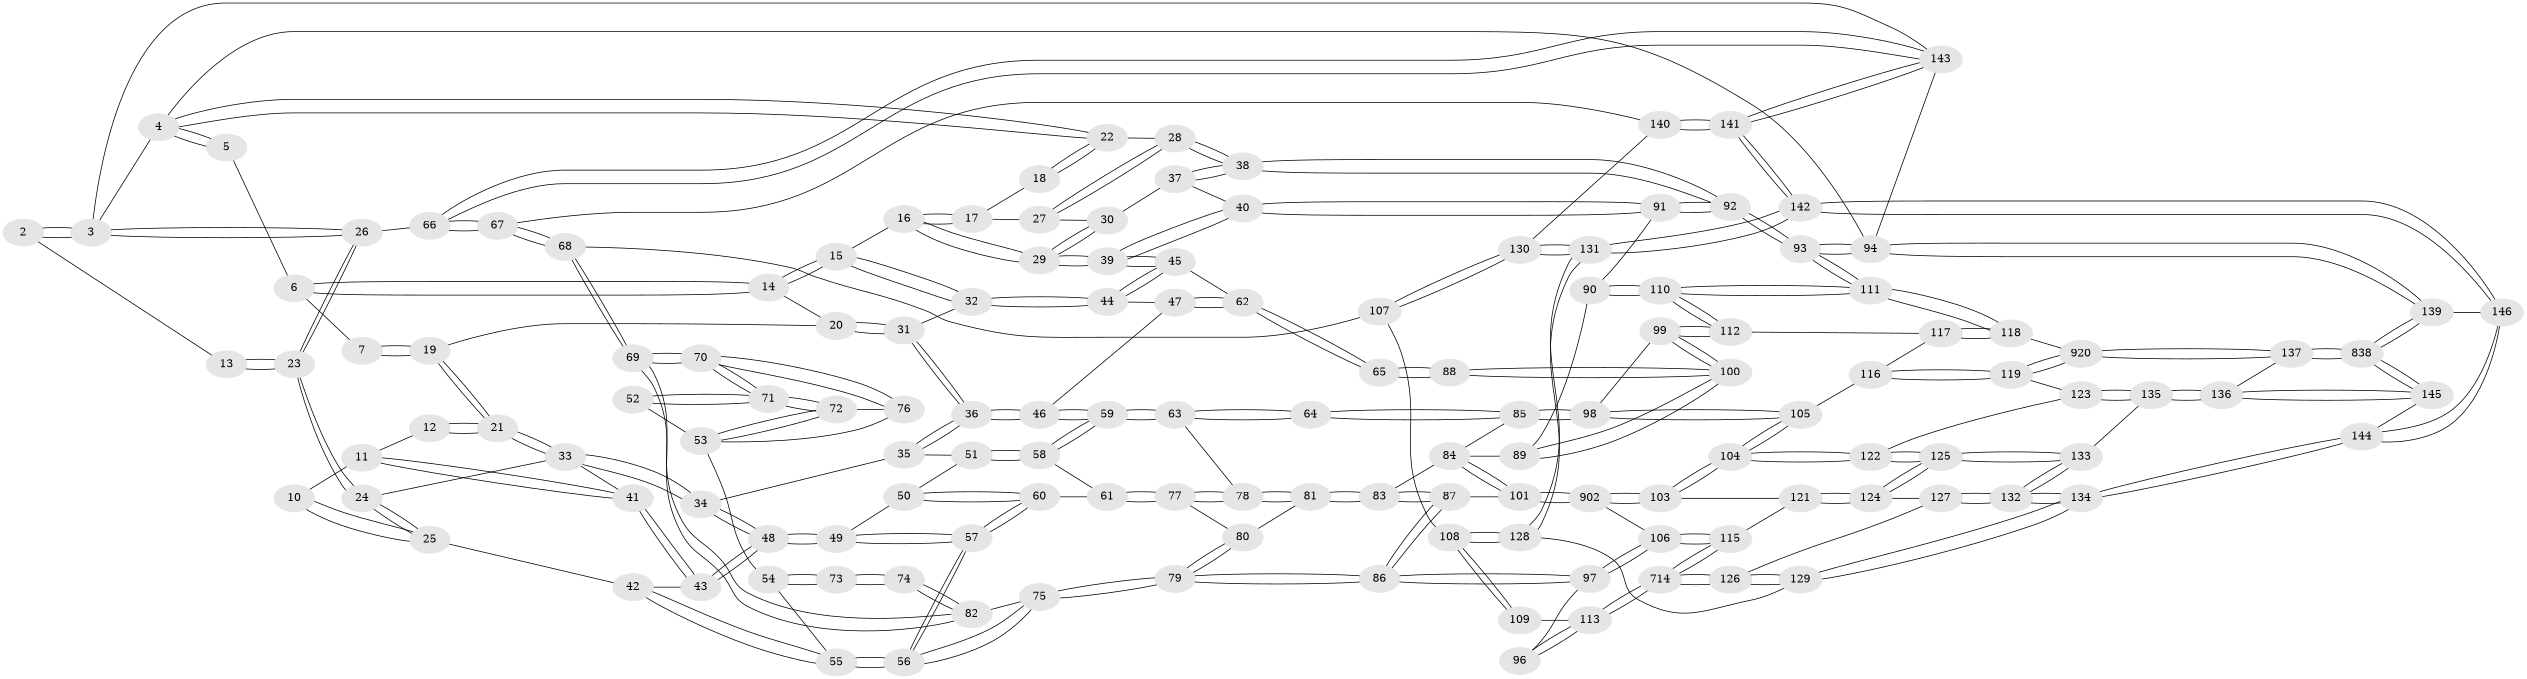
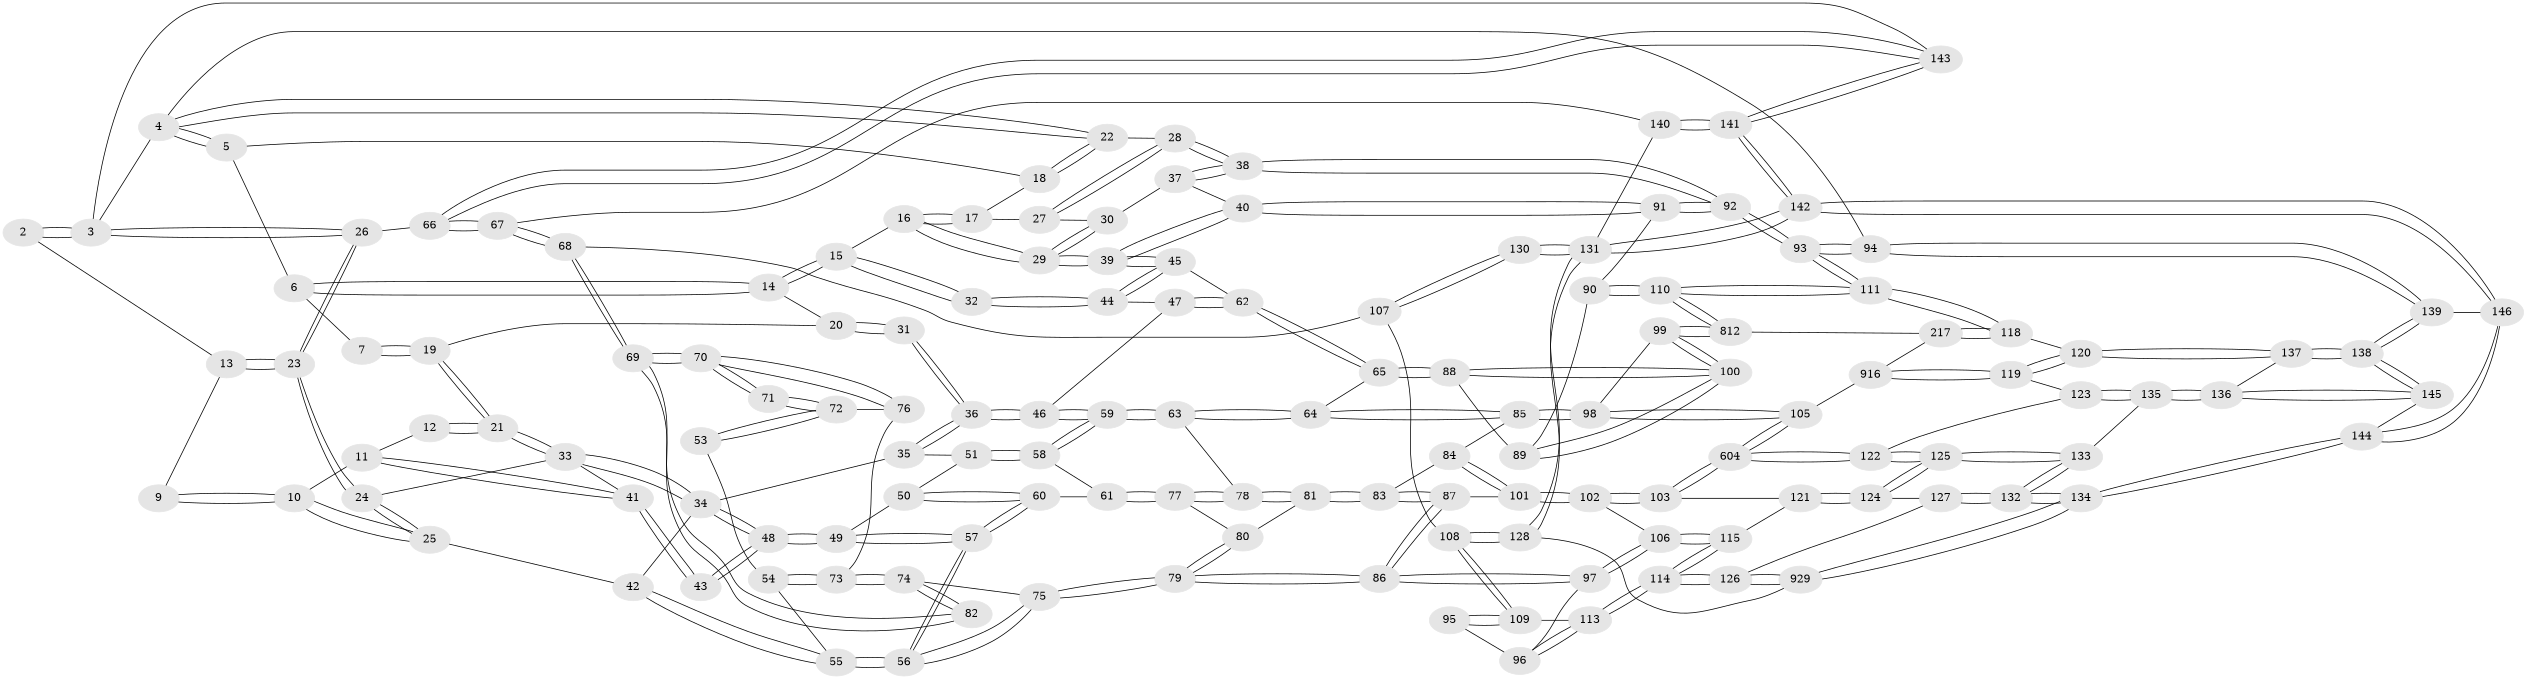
none -> (634, 142)
(1906, 154) -> none
(1590, 187) -> (1625, 187)
(943, 314) -> none
(1730, 332) -> (1730, 332)
(1941, 333) -> (1941, 333)
(2081, 354) -> (2081, 354)
(2362, 354) -> (2362, 354)
(1871, 375) -> (1871, 375)
none -> (1345, 394)
(633, 400) -> none
(806, 438) -> (871, 495)
(1485, 456) -> (1488, 423)
(1730, 457) -> (1730, 457)
none -> (159, 498)
(1590, 498) -> (1590, 498)
(1660, 580) -> (1660, 580)
(1800, 580) -> (1800, 580)
(667, 587) -> (661, 553)
(1006, 606) -> (972, 588)
none -> (1450, 620)
